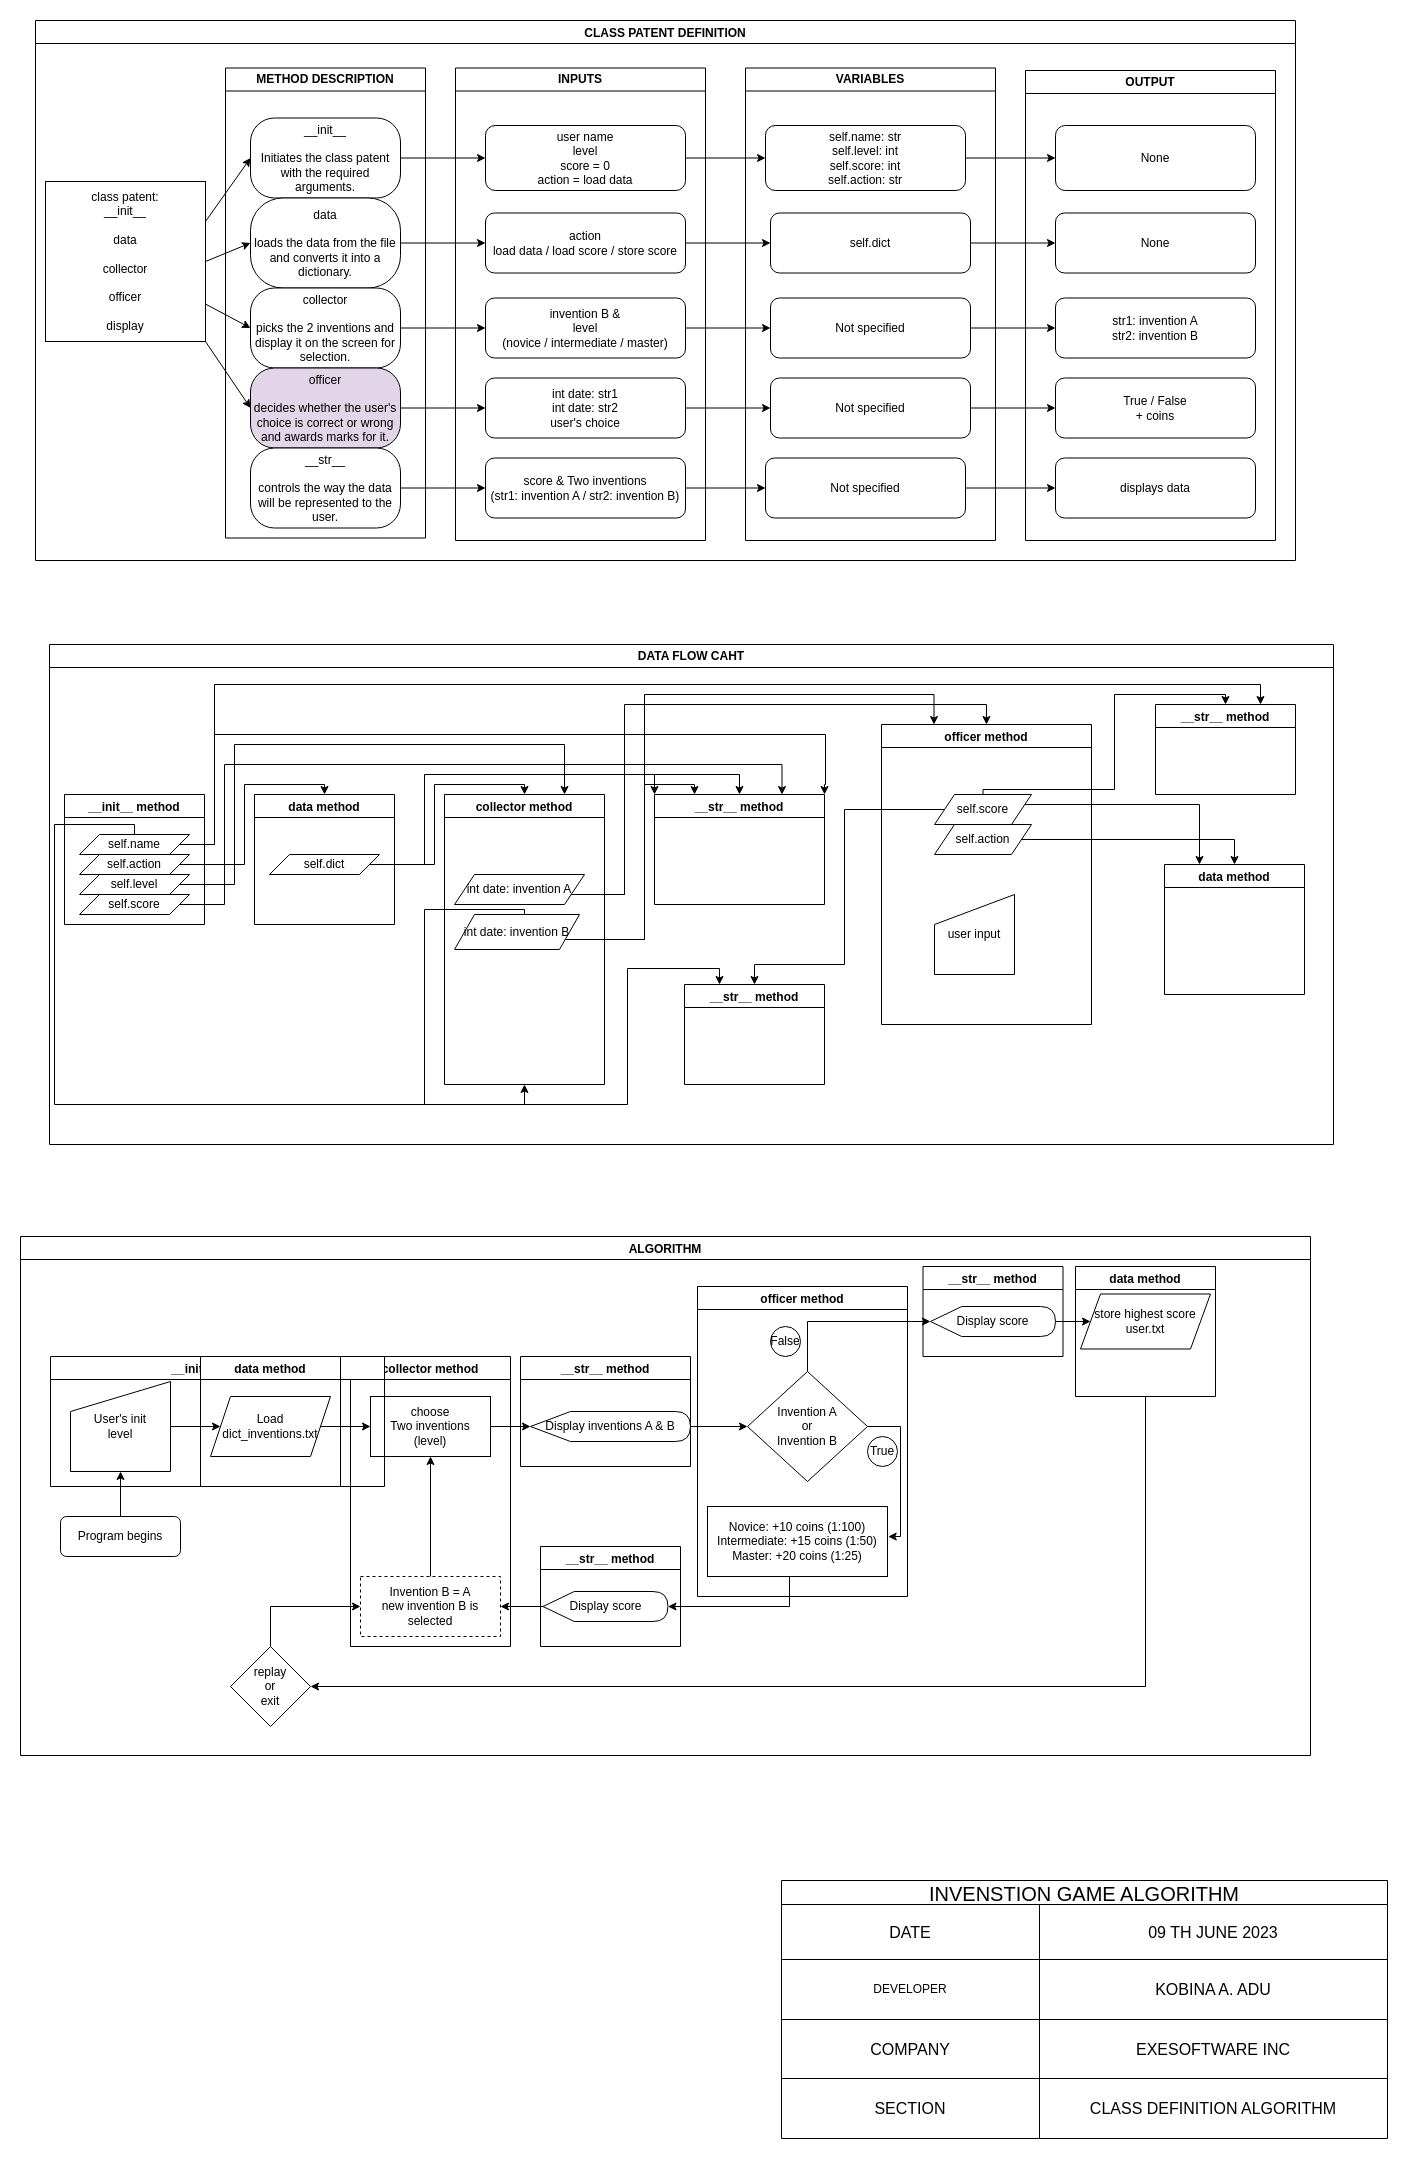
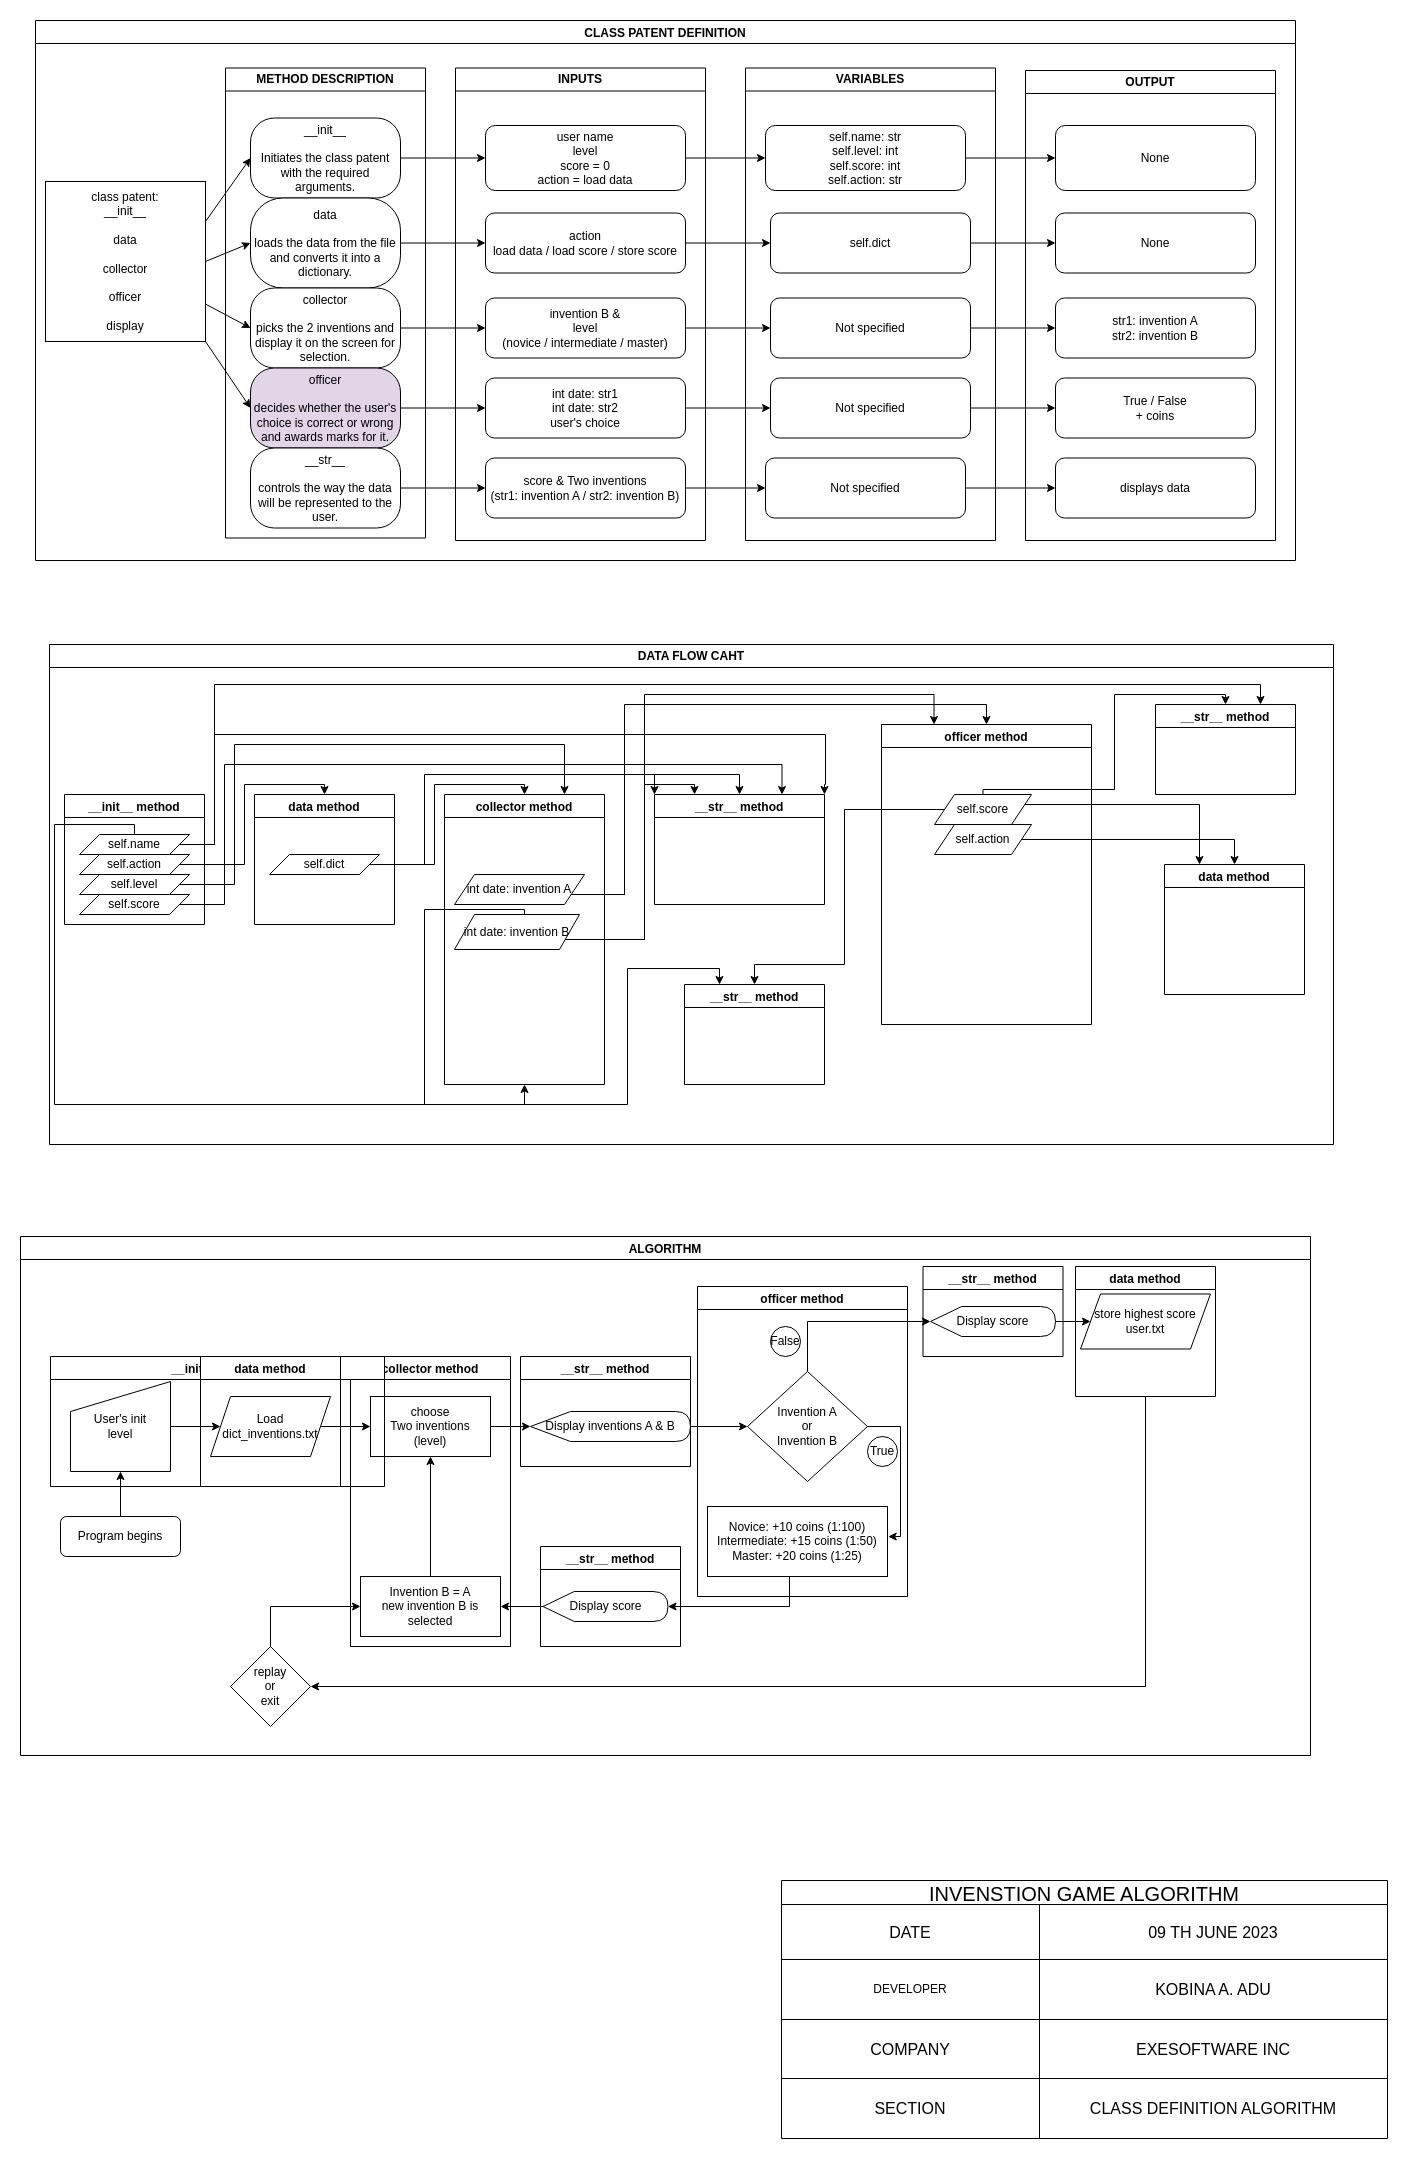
(975, 935) -> none
(431, 1607) -> (431, 1607)
